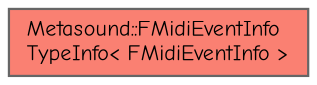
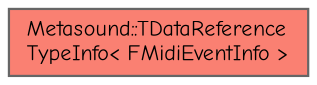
(159, 42) -> (159, 42)
